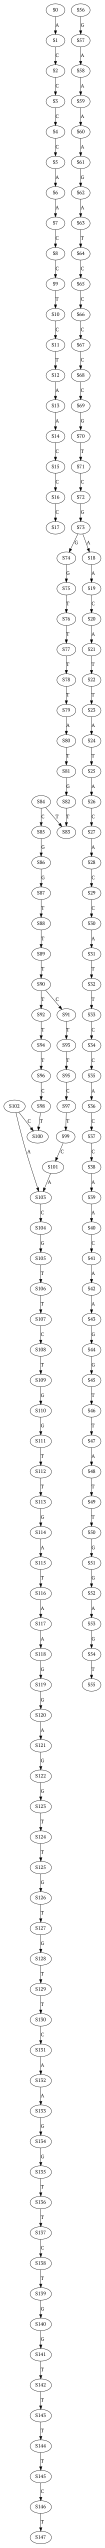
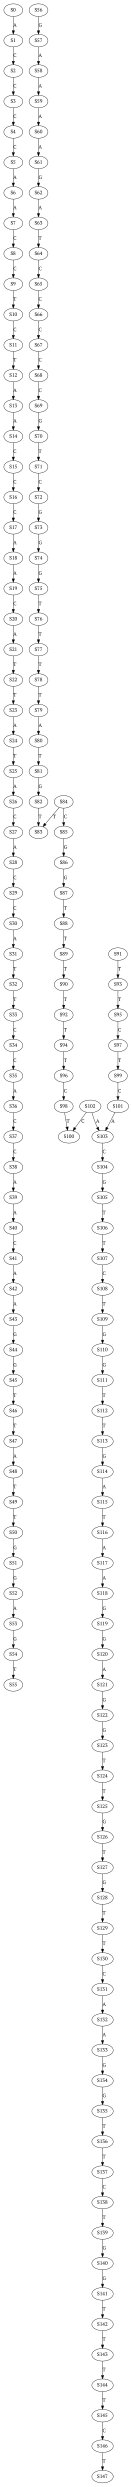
(86, 541) -> (13, 541)
(53, 998) -> none
